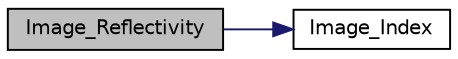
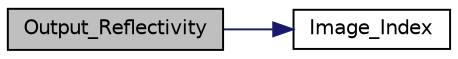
(115, 29) -> (115, 29)
